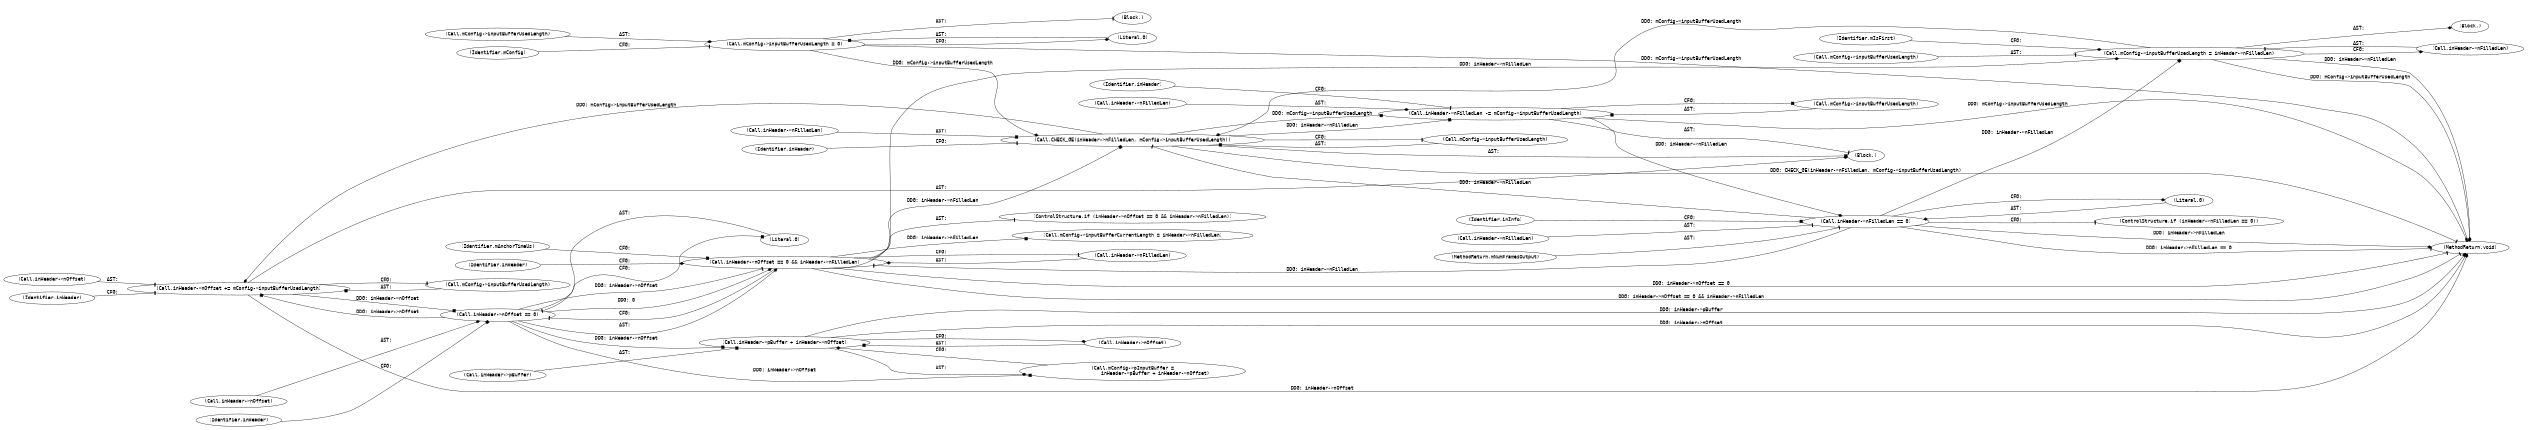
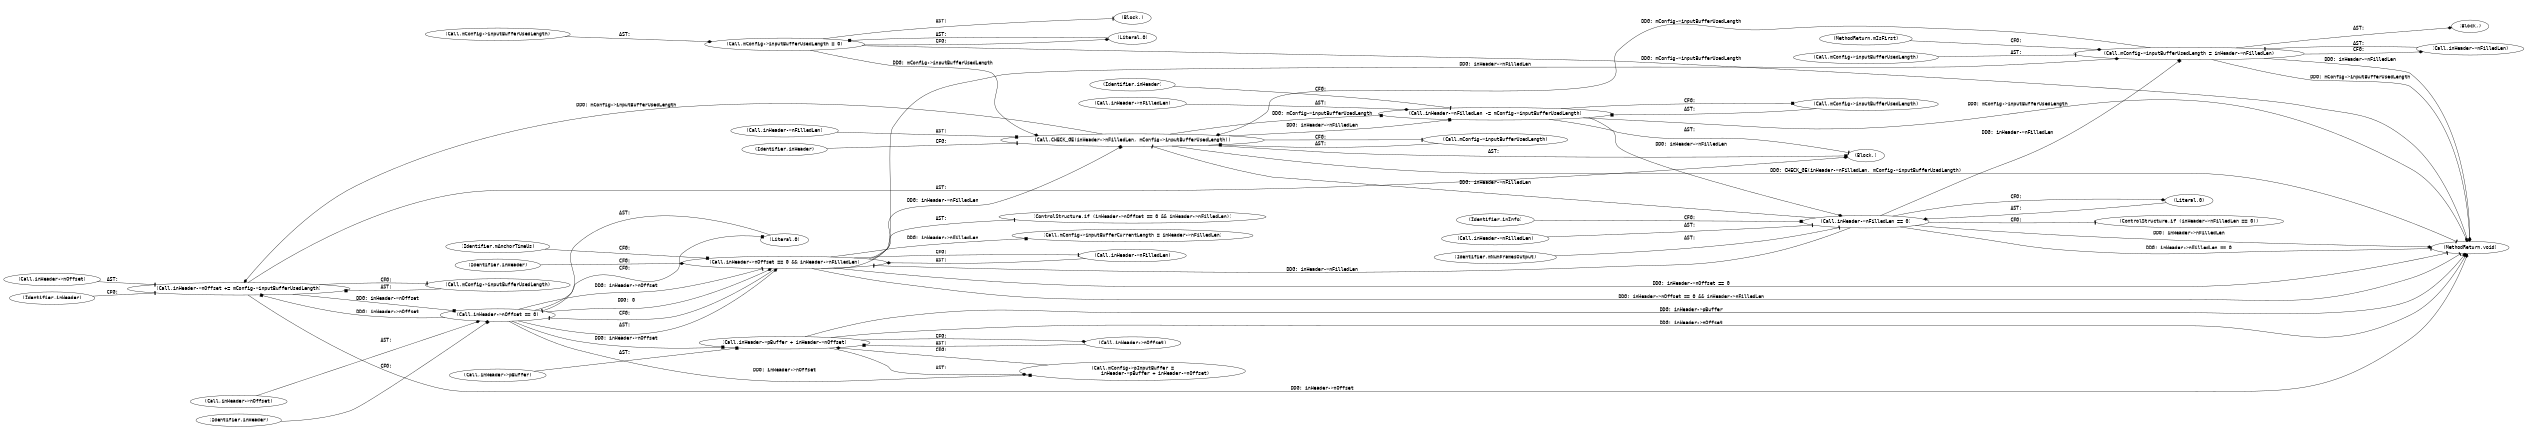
(1866, 39) -> (1866, 39)
(498, 53) -> none
(1495, 257) -> (1495, 257)
